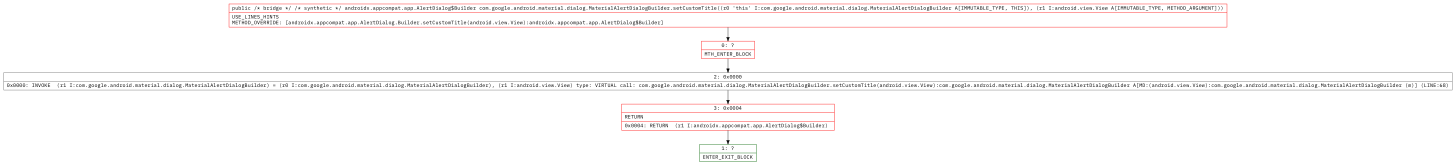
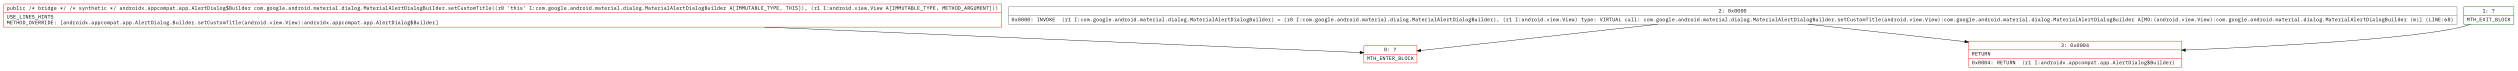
(728, 64) -> (1539, 37)
(728, 135) -> (2328, 42)
(728, 157) -> (2489, 20)
